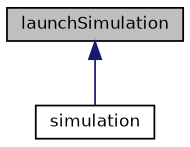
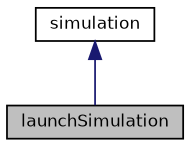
(95, 82) -> (95, 82)
